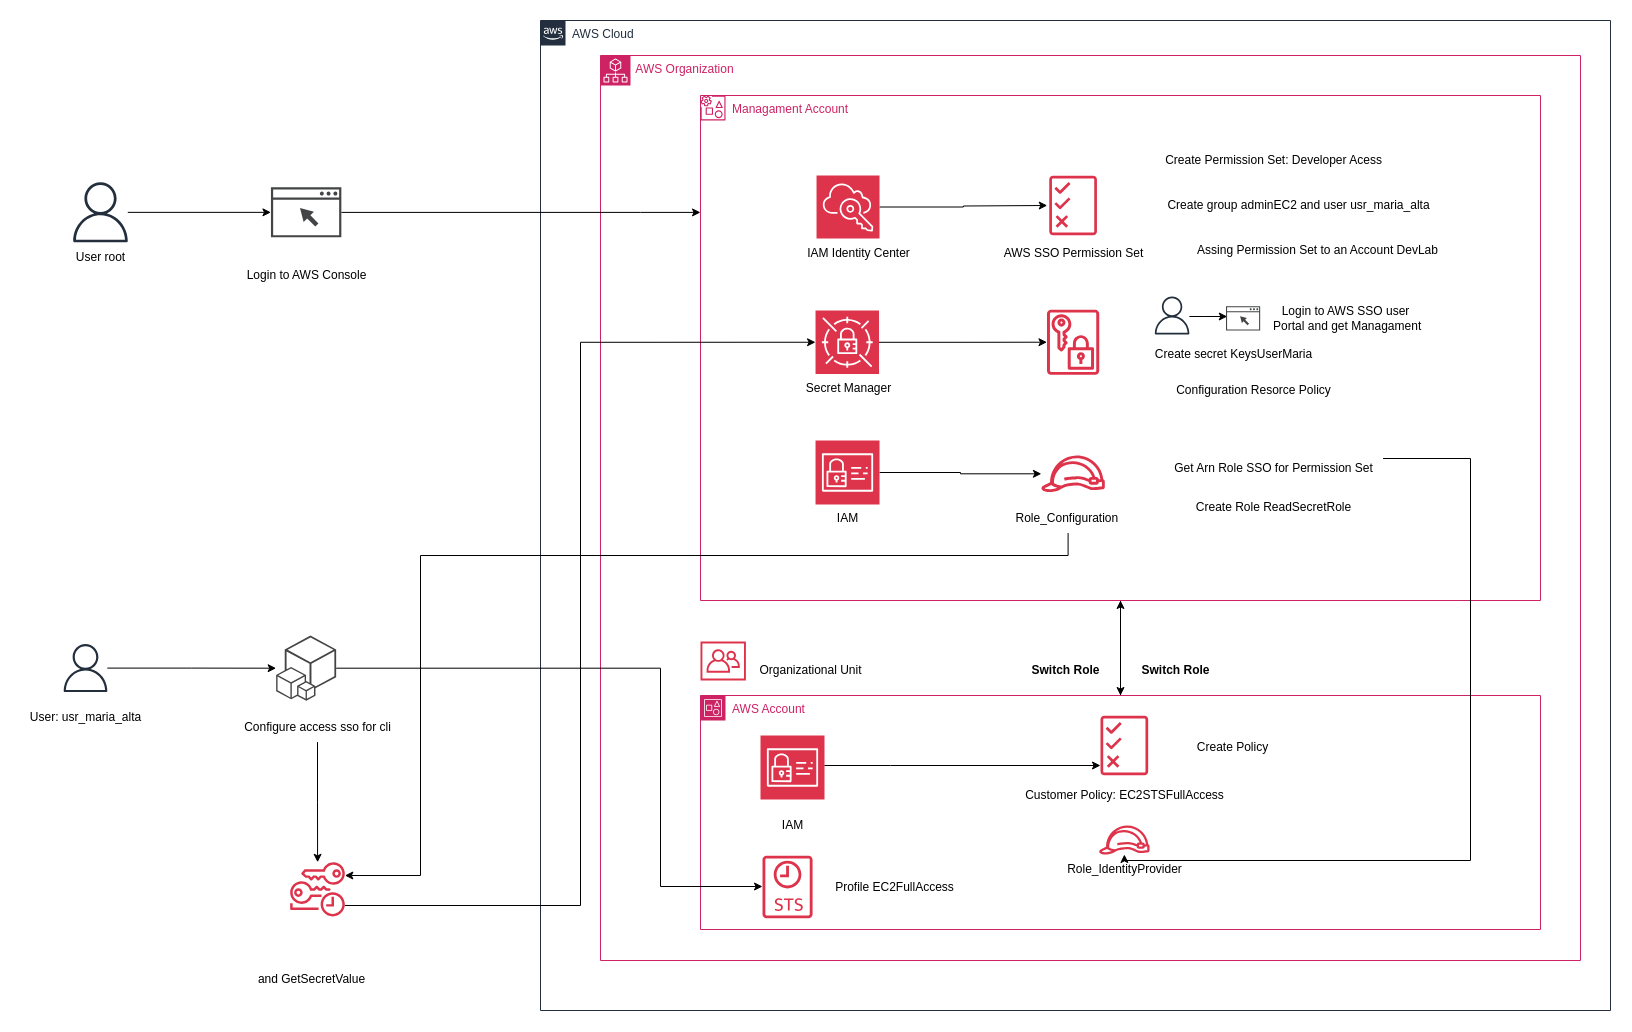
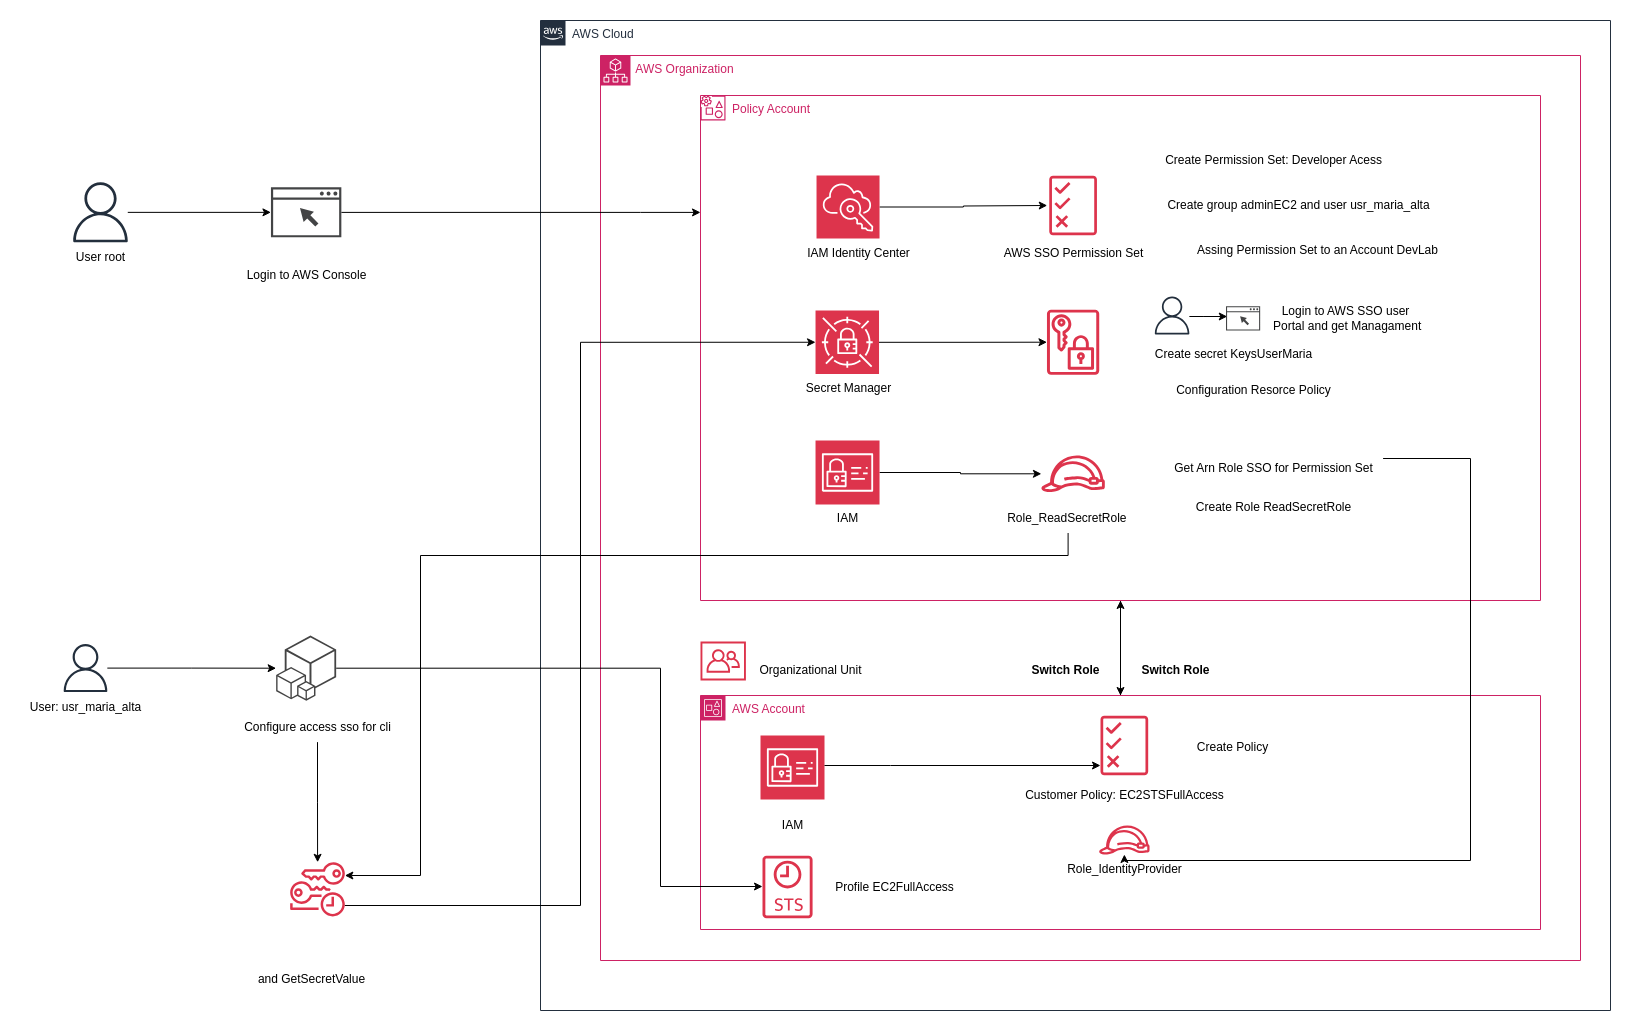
(791, 110) -> (775, 110)
(1069, 519) -> (1069, 519)
(86, 717) -> (86, 707)
